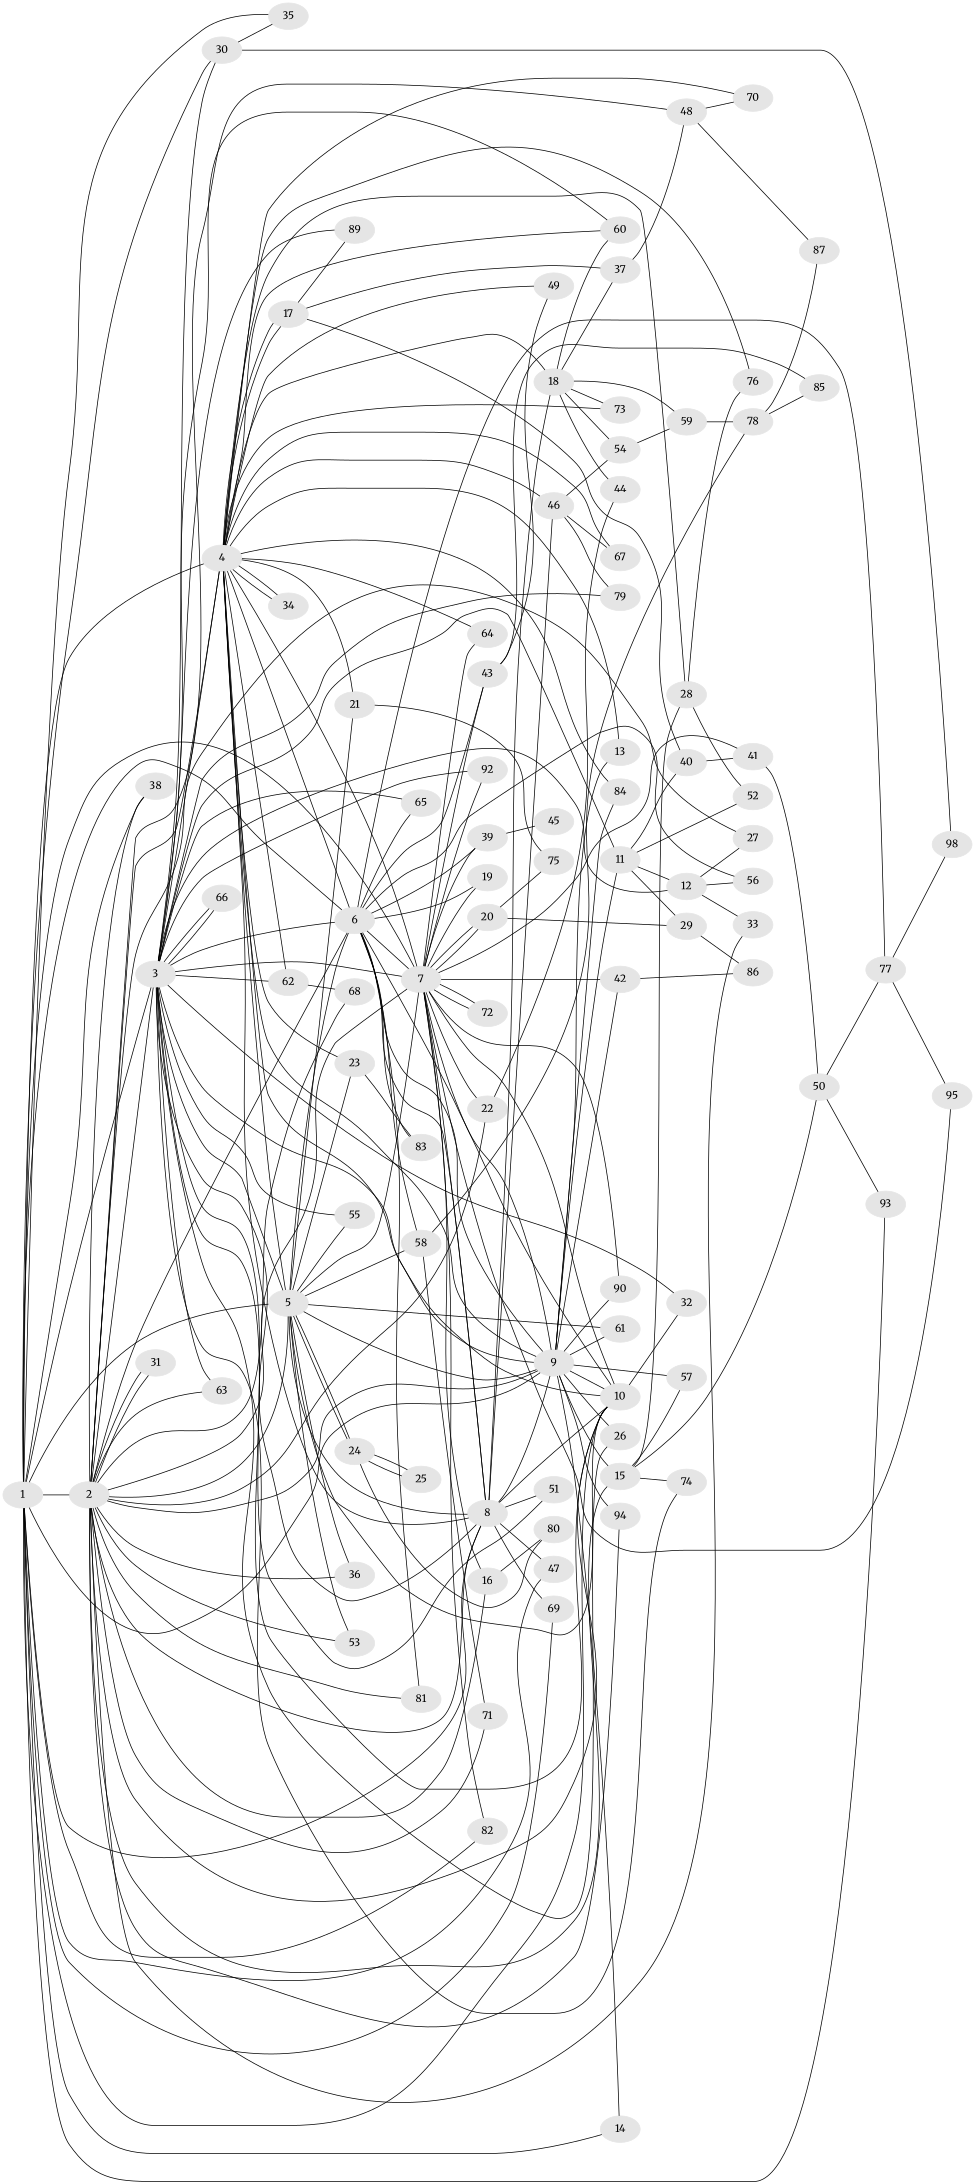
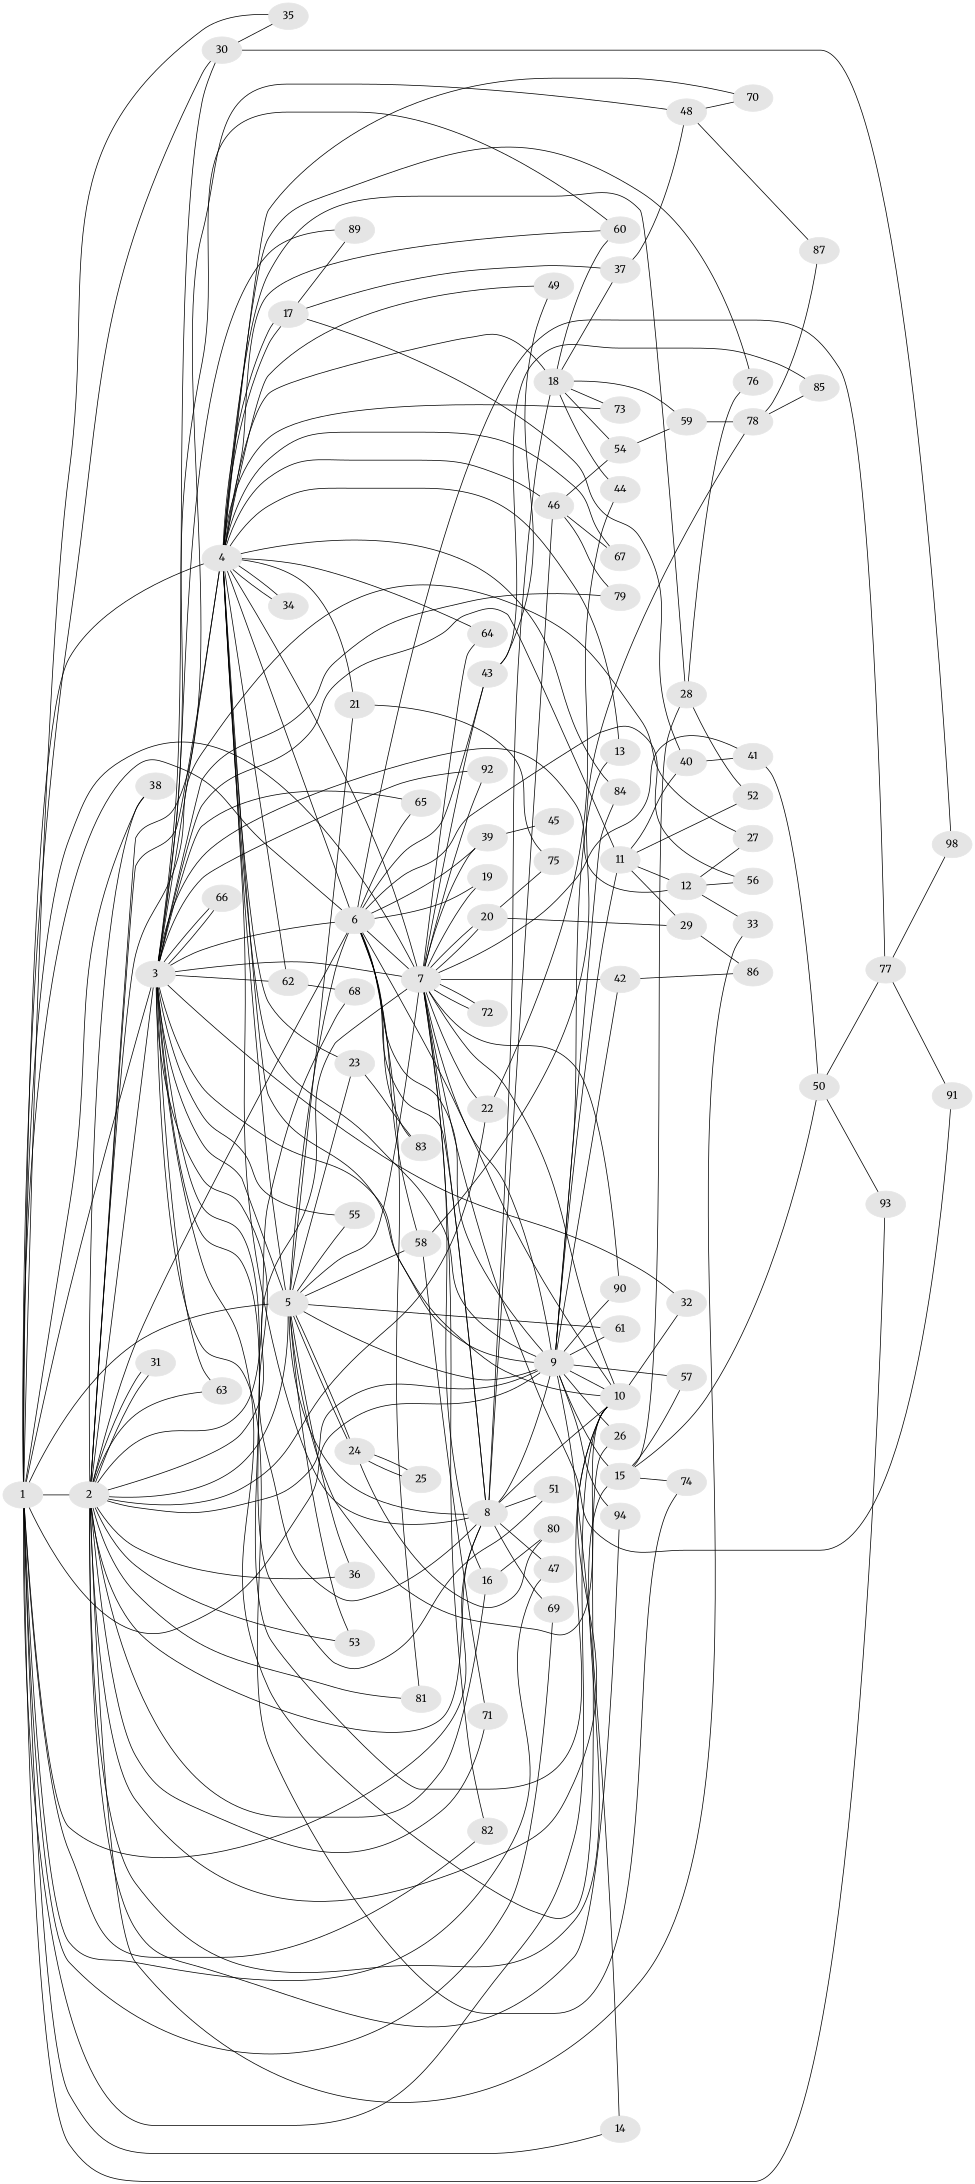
(952, 1096) -> (952, 1096)
